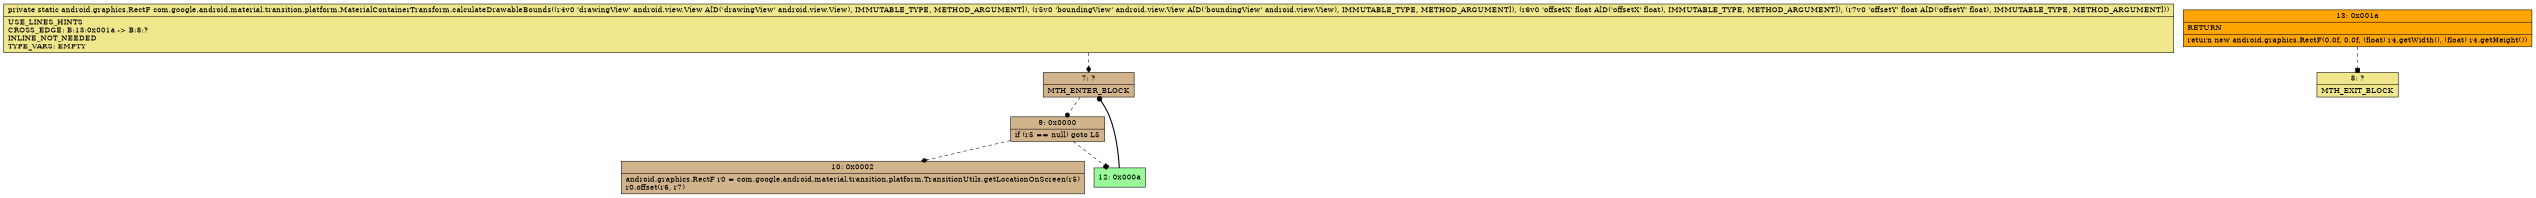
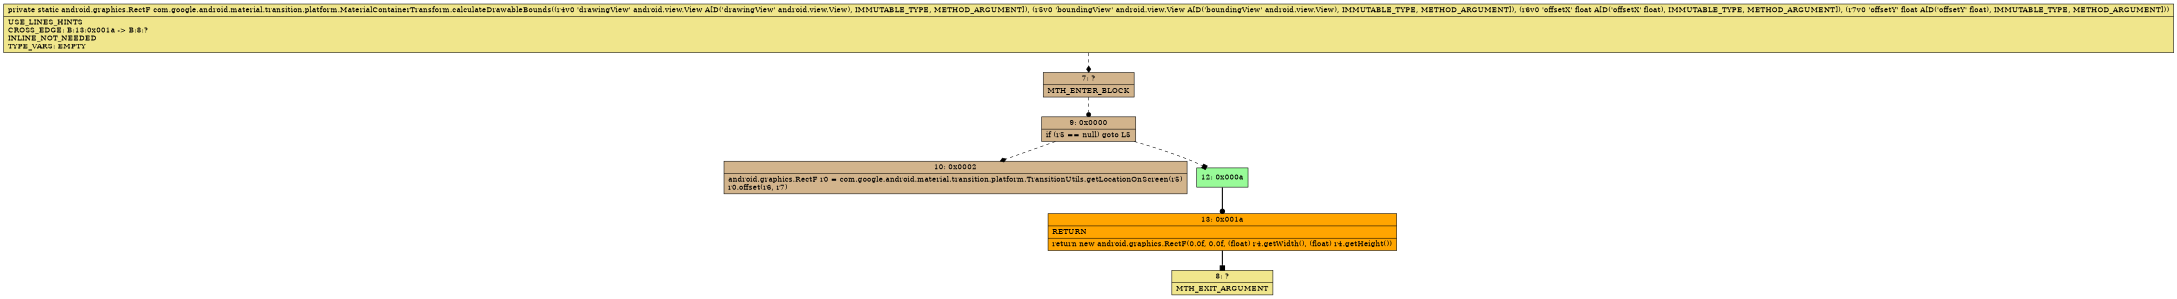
(2358, 57) -> (1222, 258)
(2358, 91) -> (1222, 288)
(1114, 133) -> (1222, 198)
